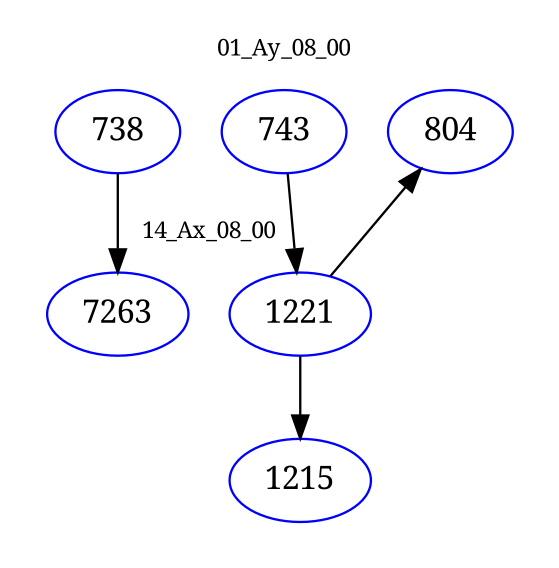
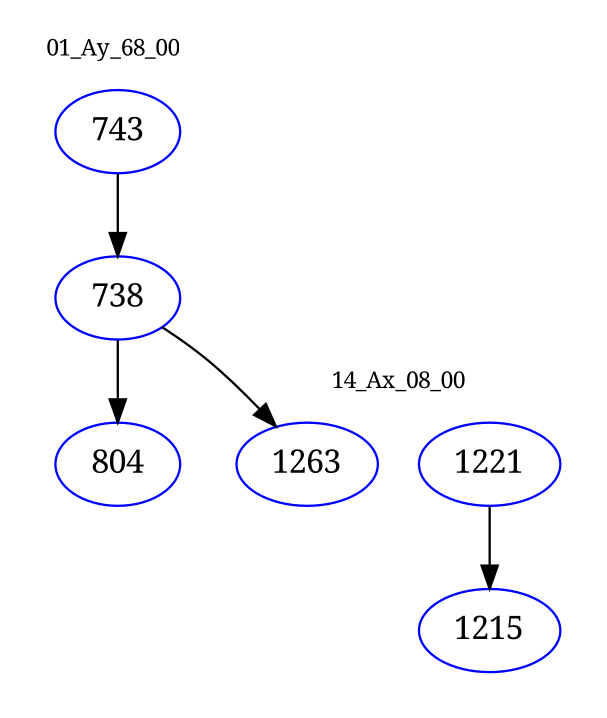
(284, 50) -> (113, 50)
(292, 224) -> (118, 203)
(368, 232) -> (118, 370)
(118, 314) -> (307, 464)
